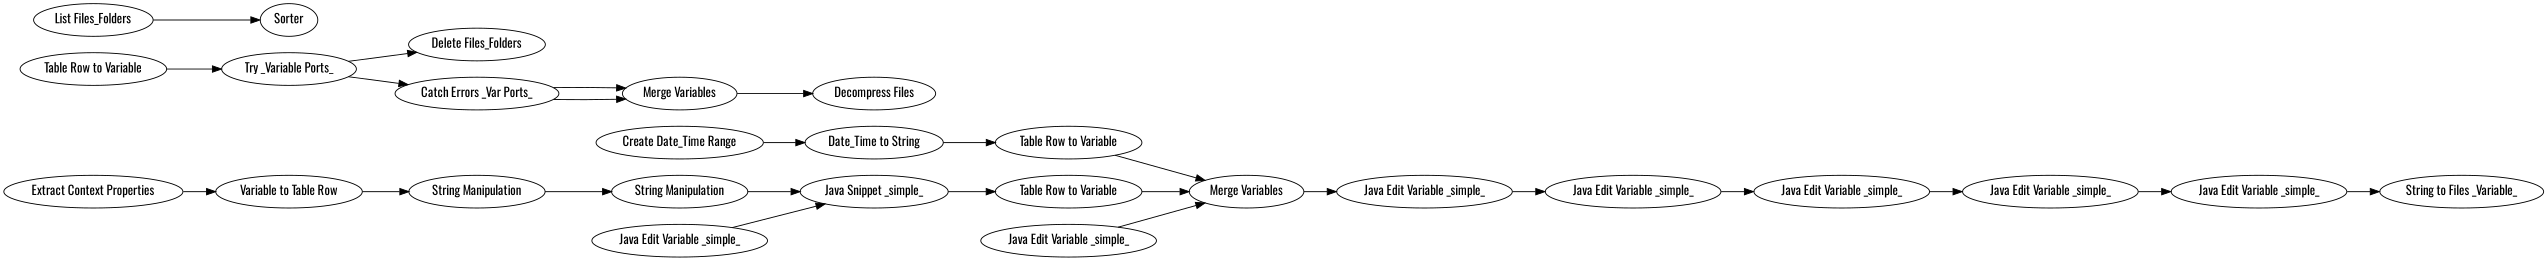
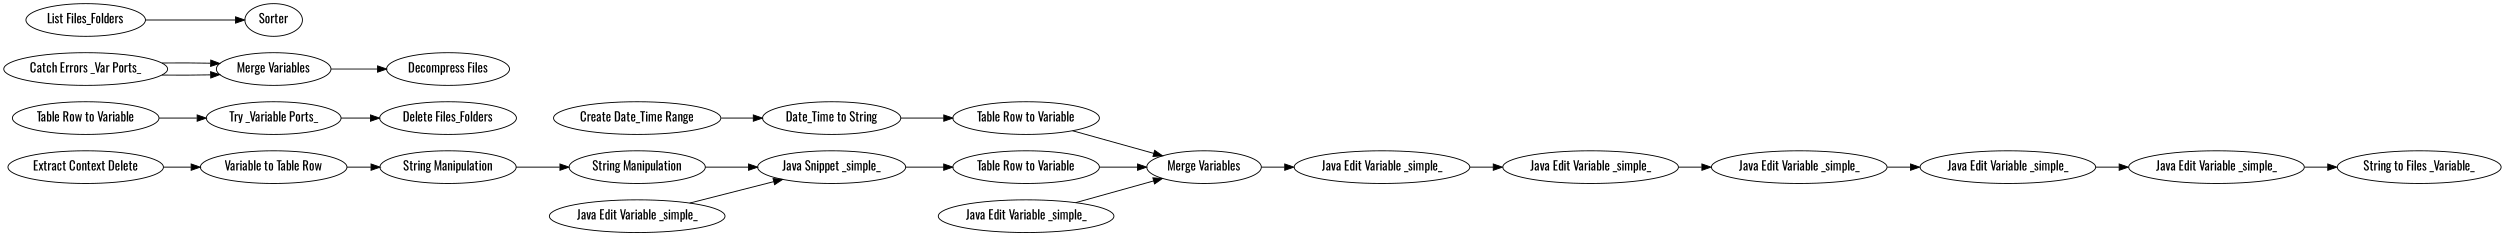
(374, 80) -> none
(93, 192) -> (86, 167)
